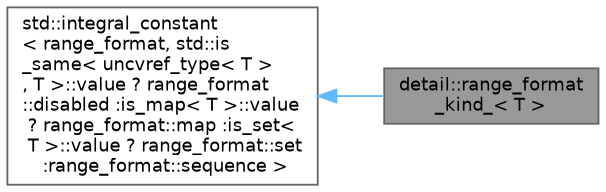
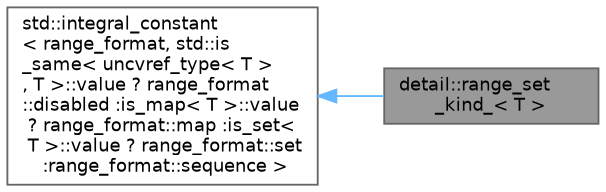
(491, 96) -> (491, 96)
